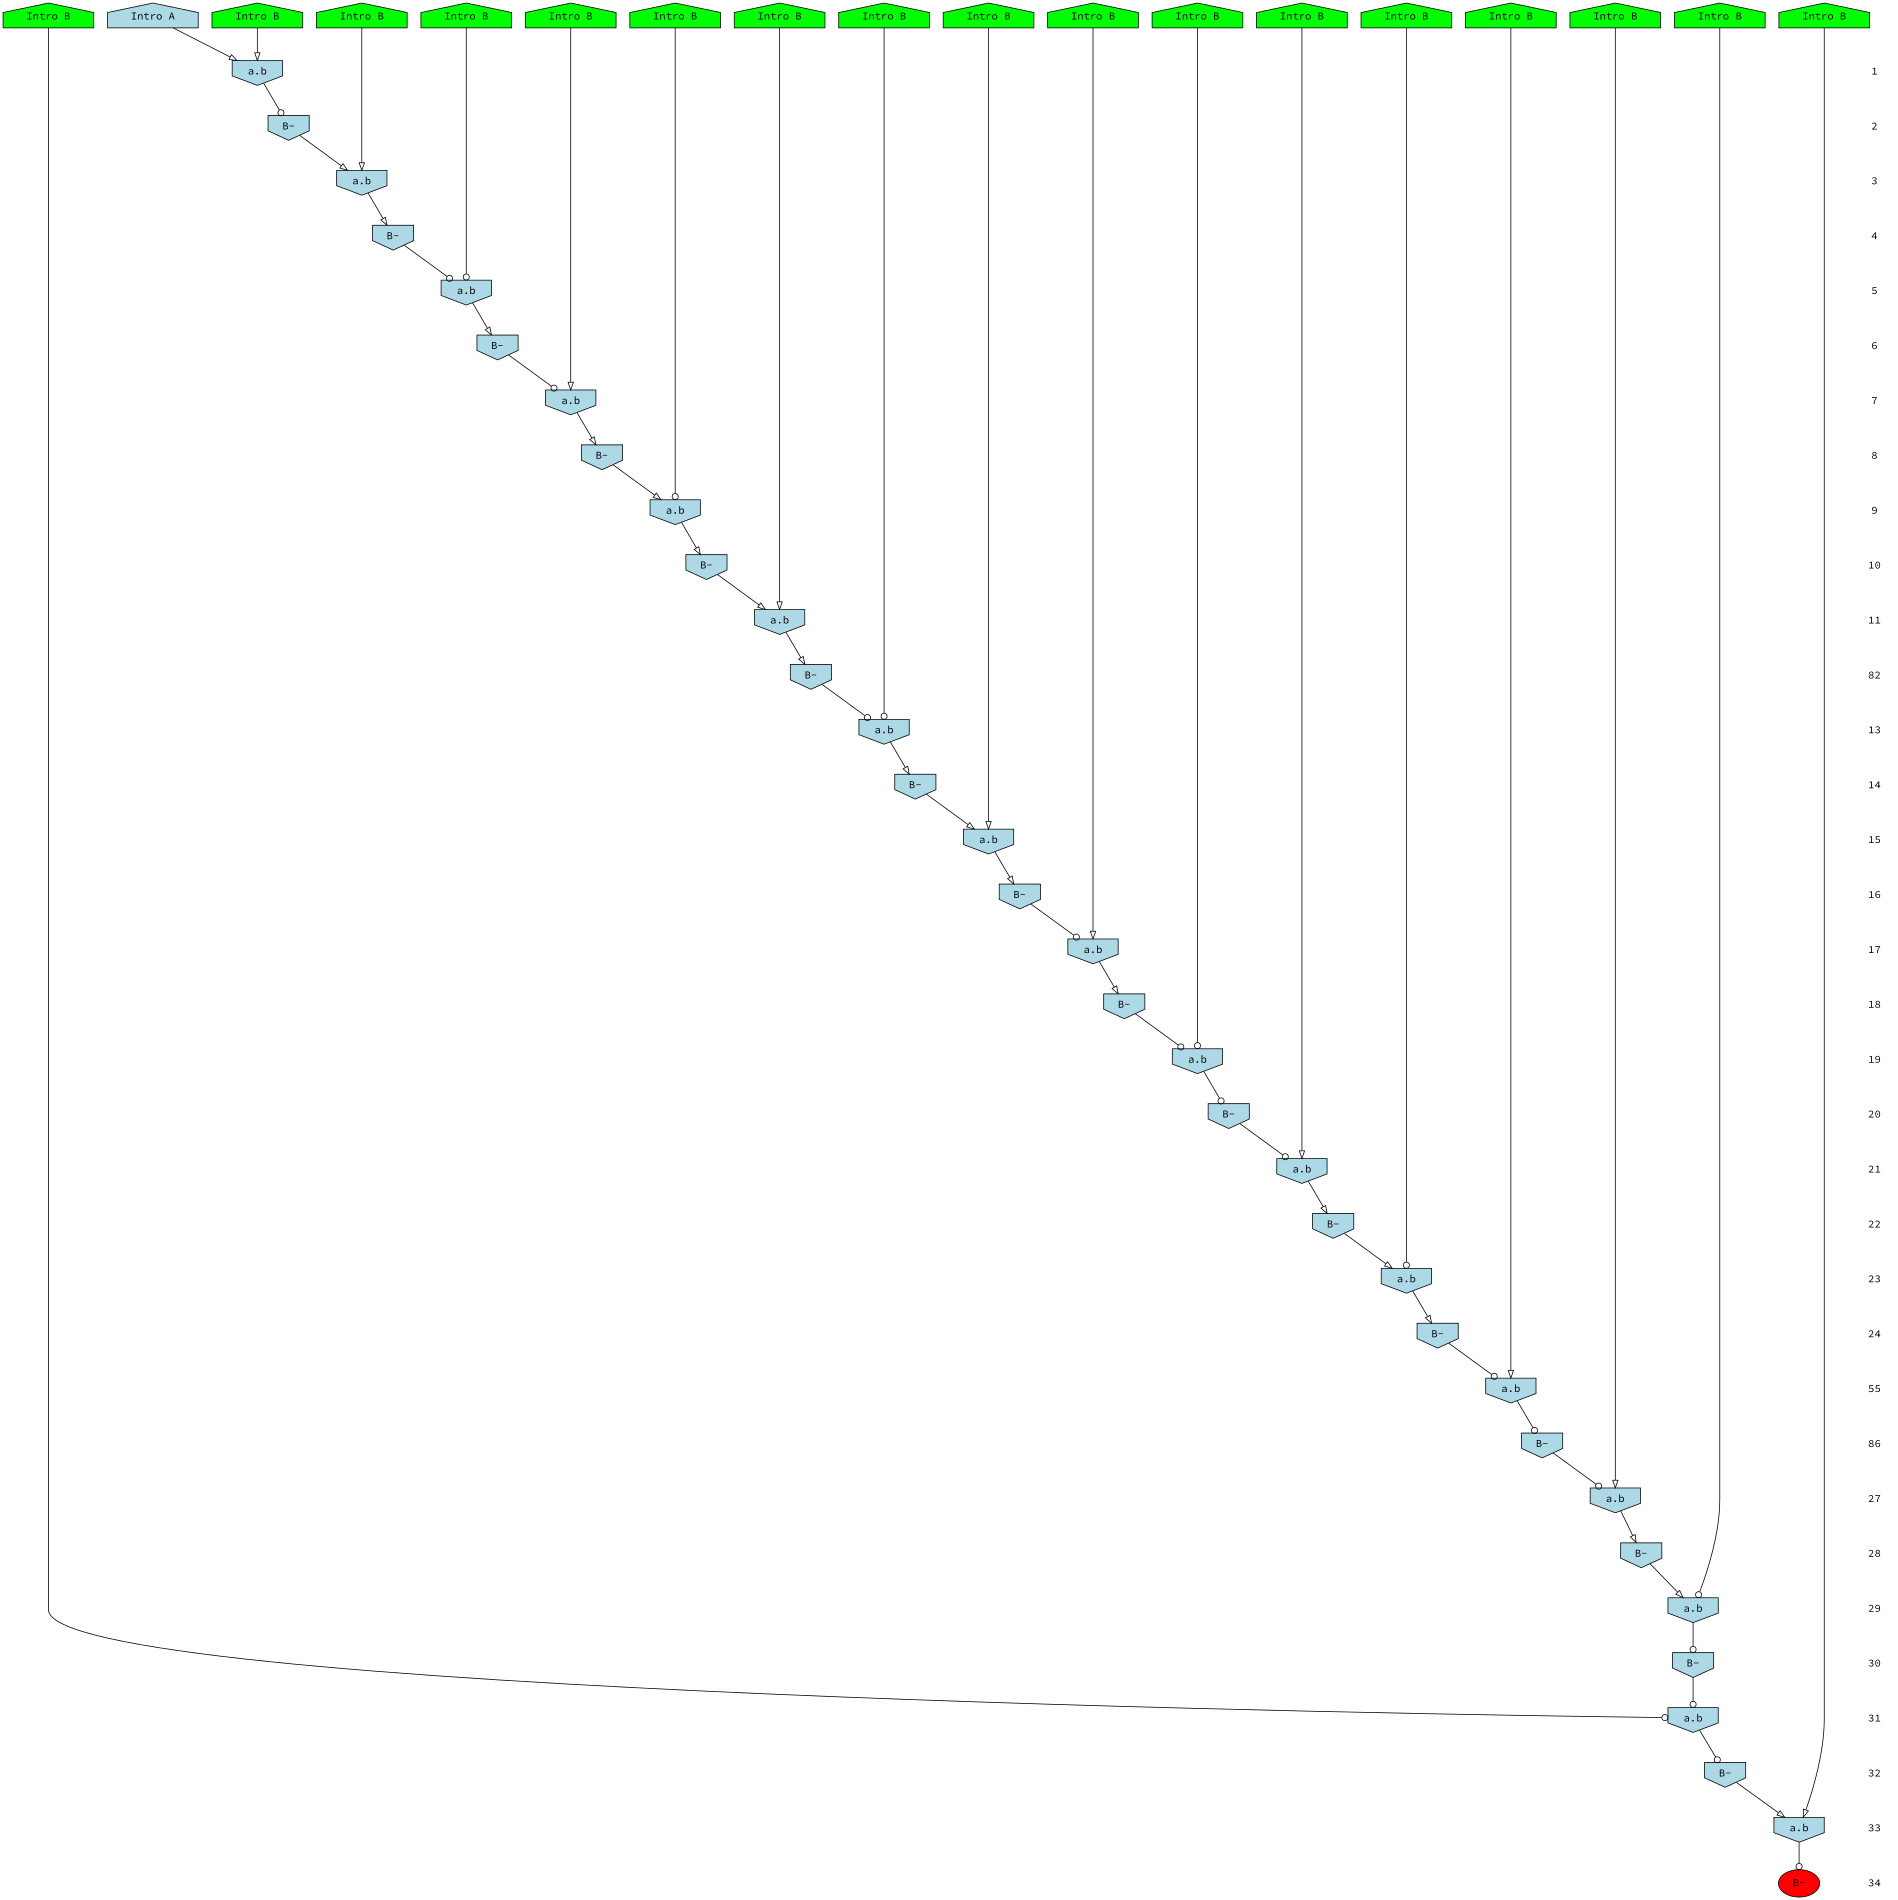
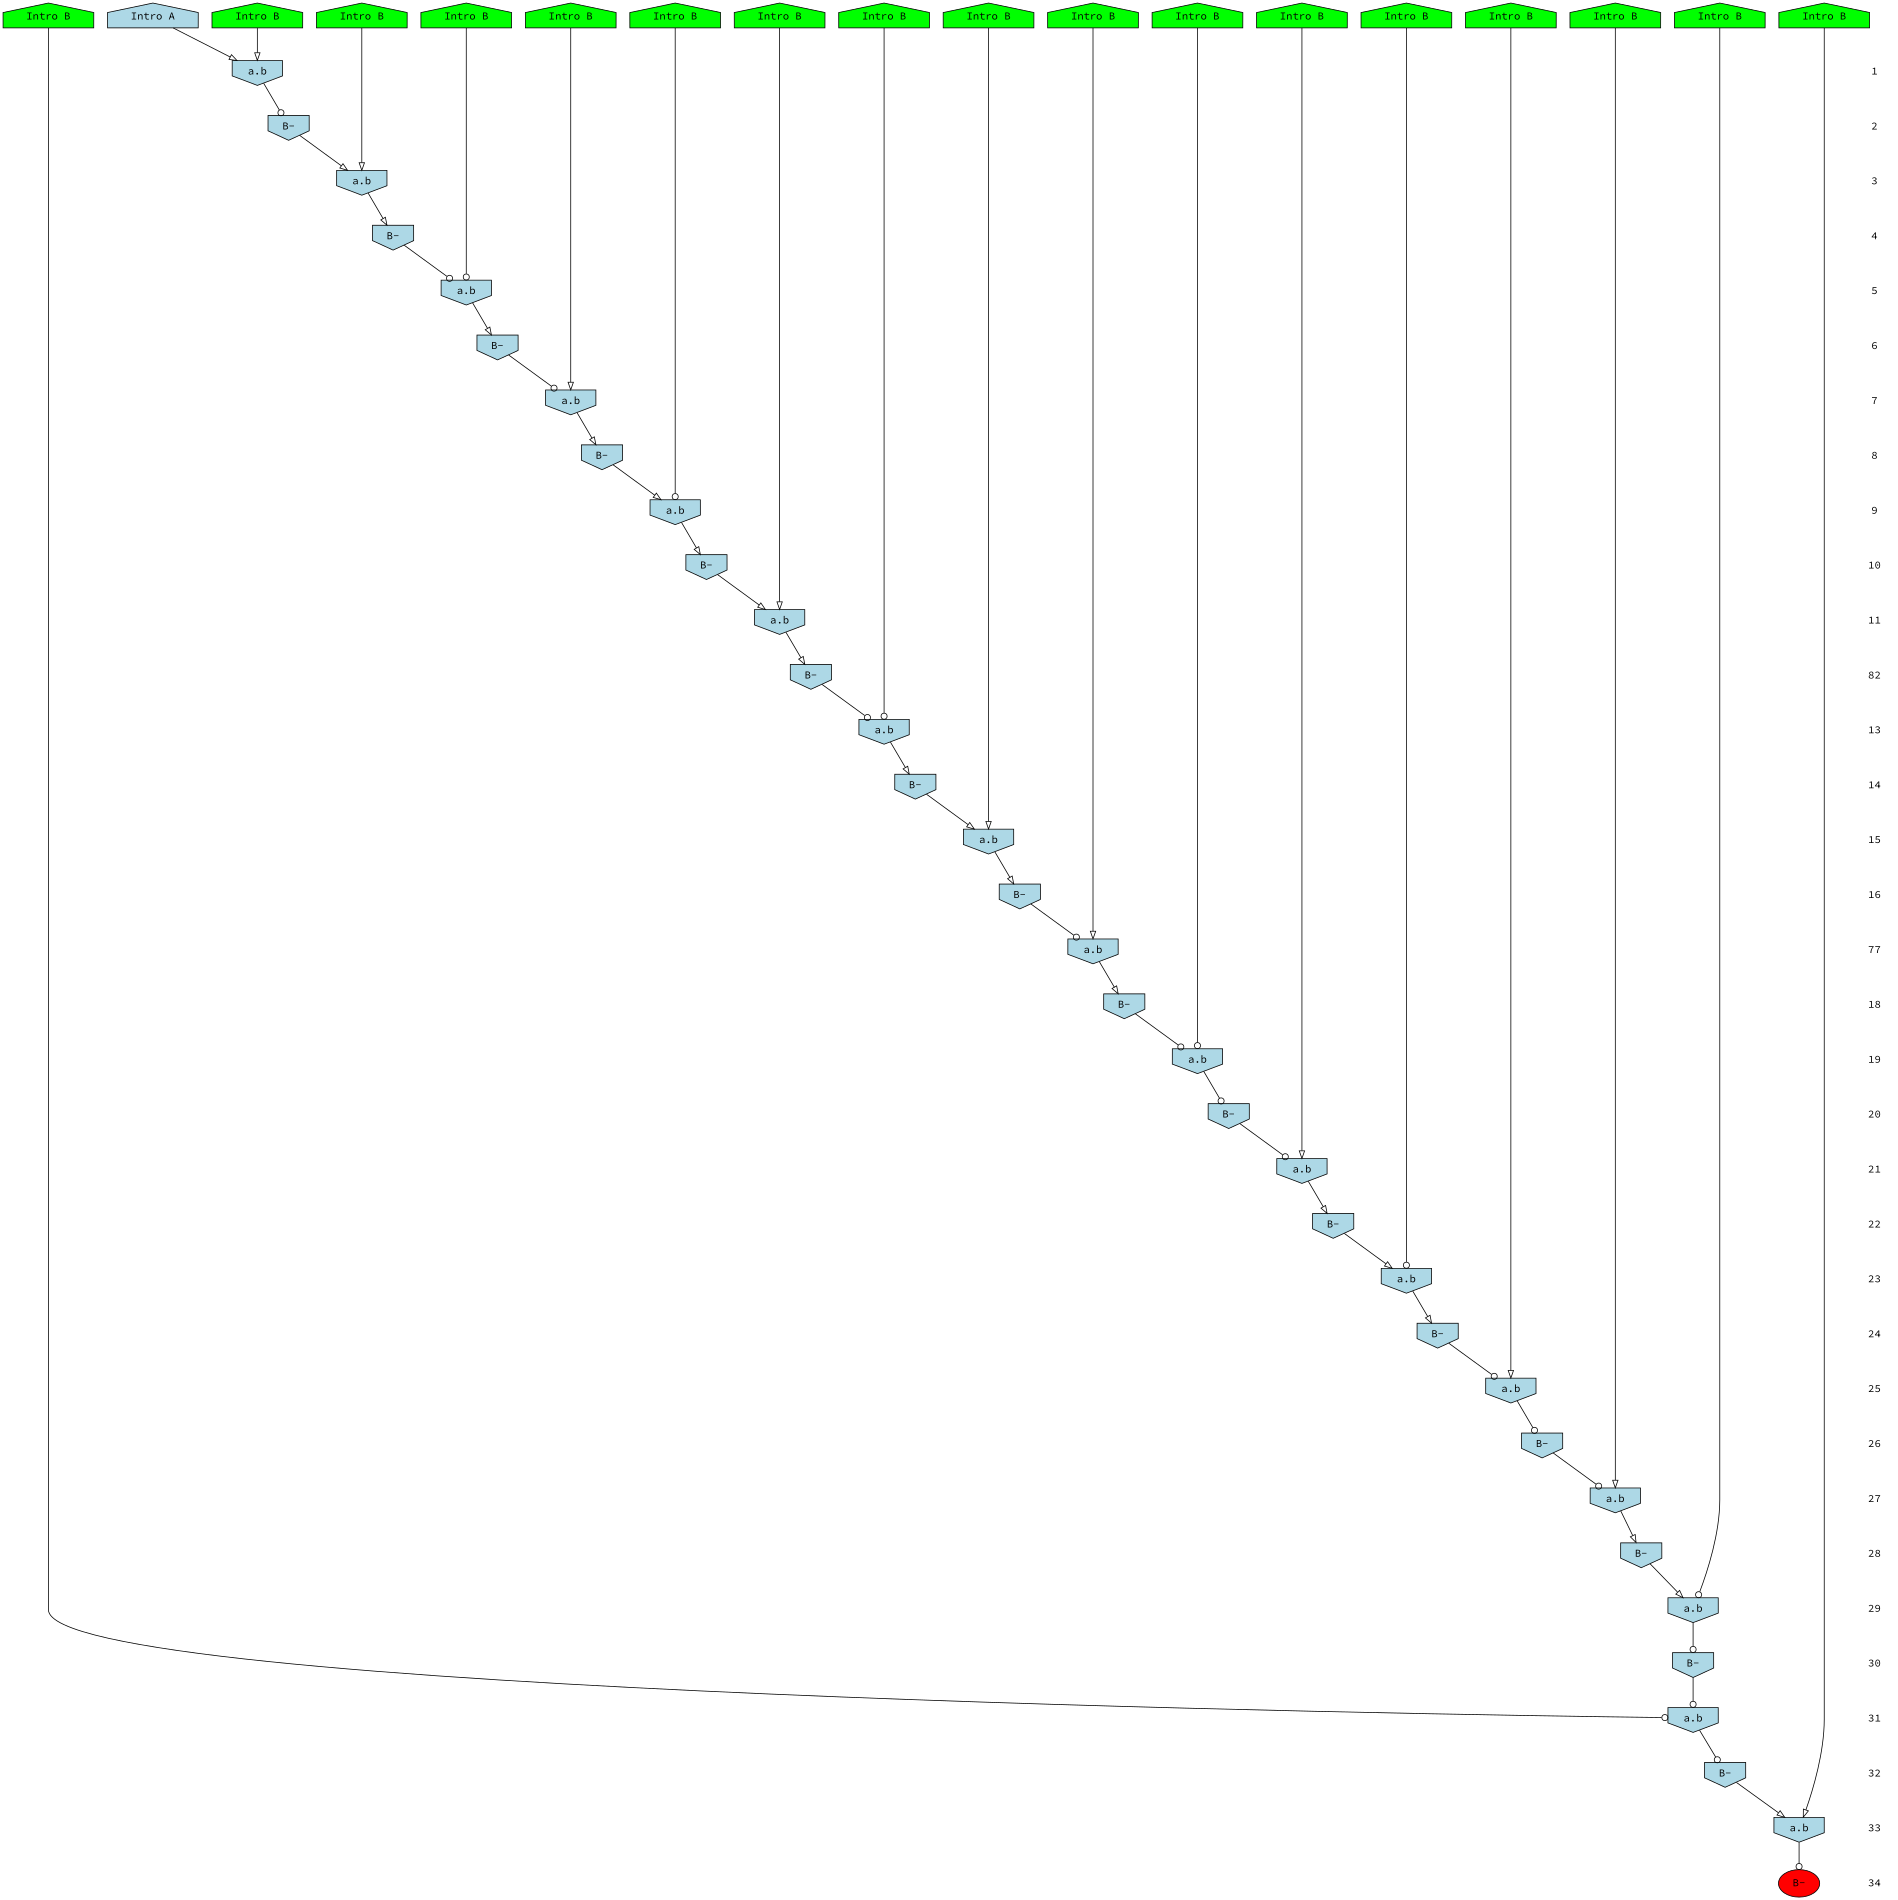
(1875, 950) -> (1875, 950)
(1875, 1389) -> (1875, 1389)
(1875, 1444) -> (1875, 1444)
